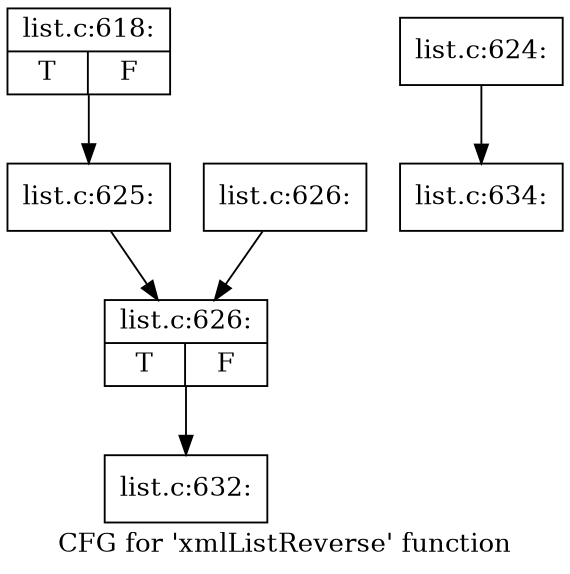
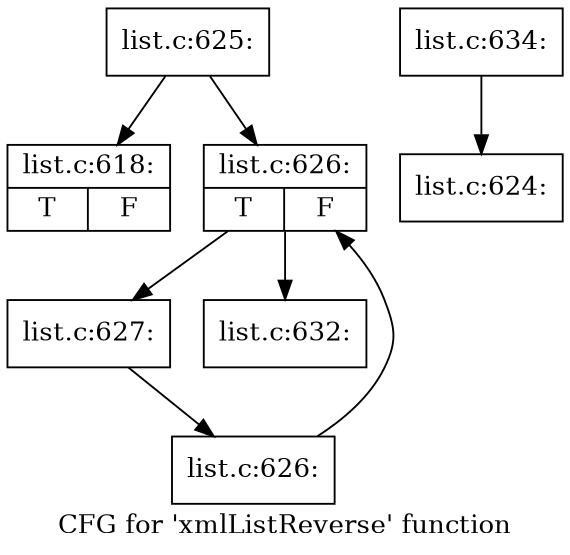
(481, 115) -> (481, 105)
(89, 119) -> (147, 103)
none -> (89, 334)
